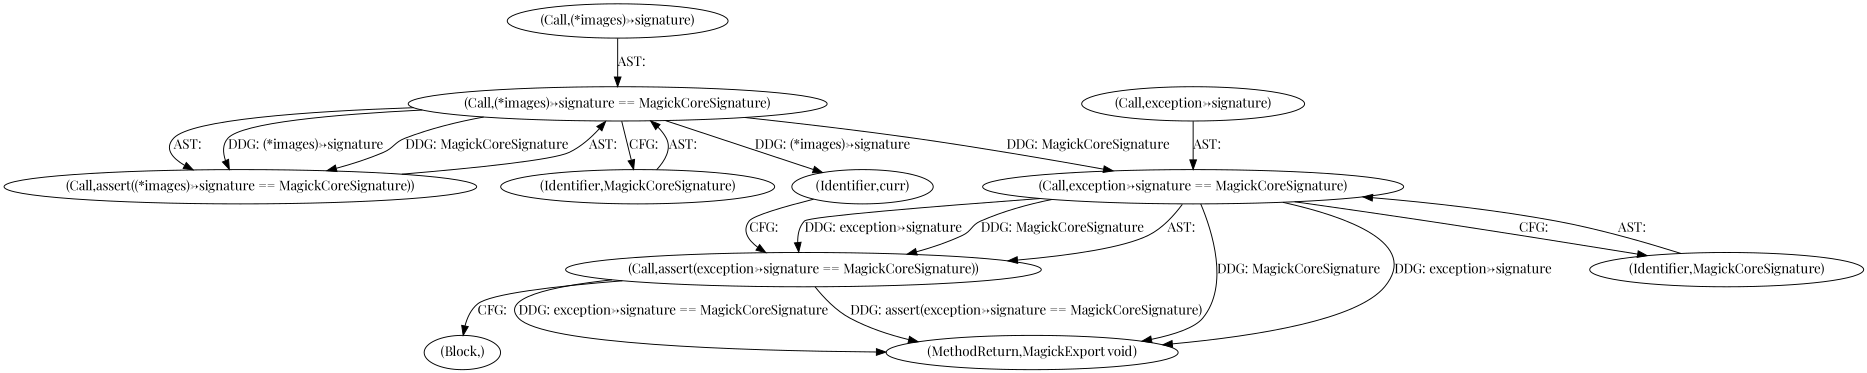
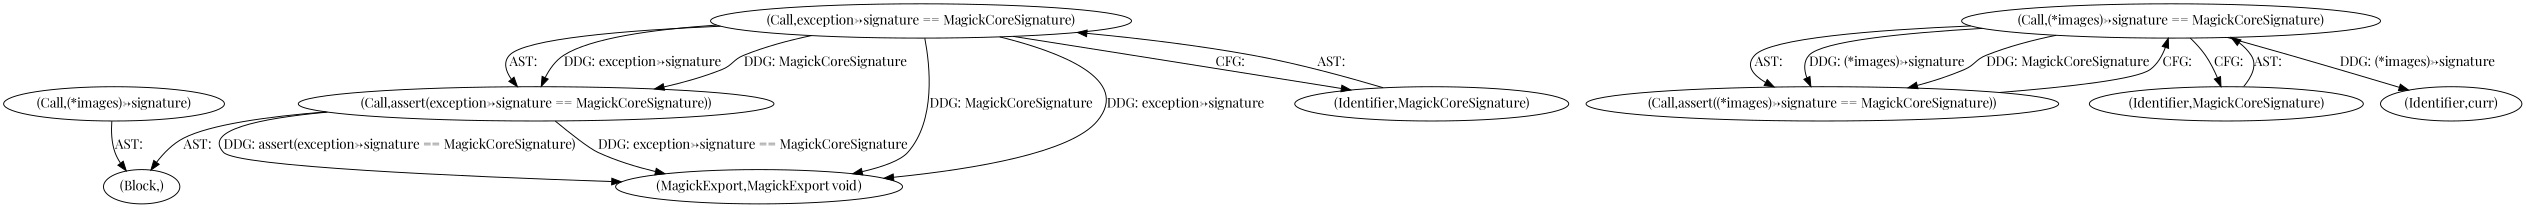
(618, 58) -> (113, 143)
(1193, 104) -> none
(925, 140) -> none
(605, 145) -> (2179, 62)
(766, 213) -> none
(494, 311) -> (200, 145)
(1032, 353) -> (759, 187)
